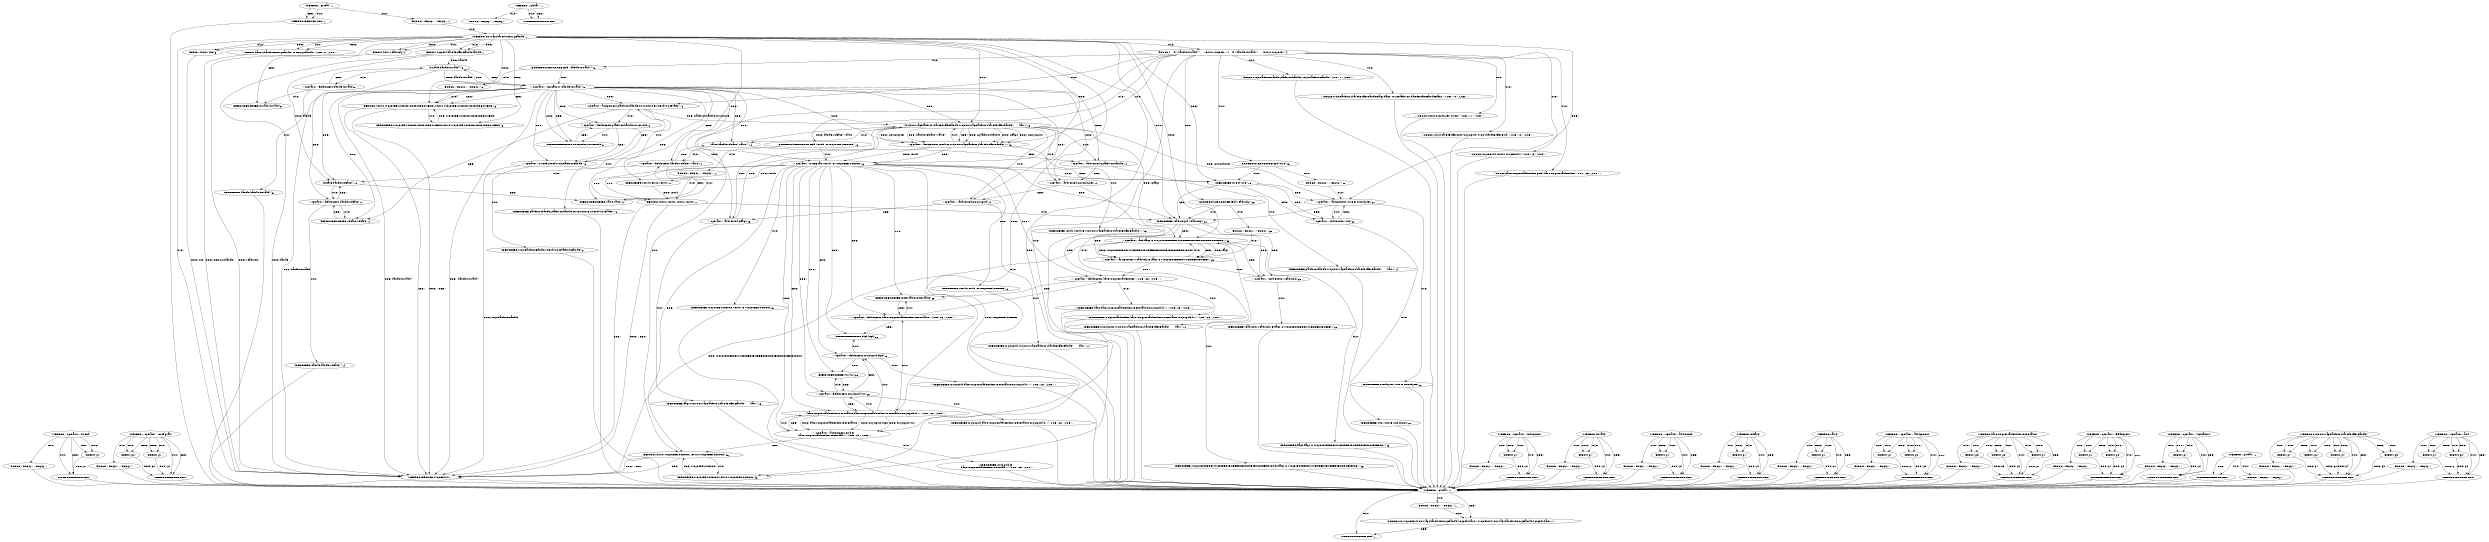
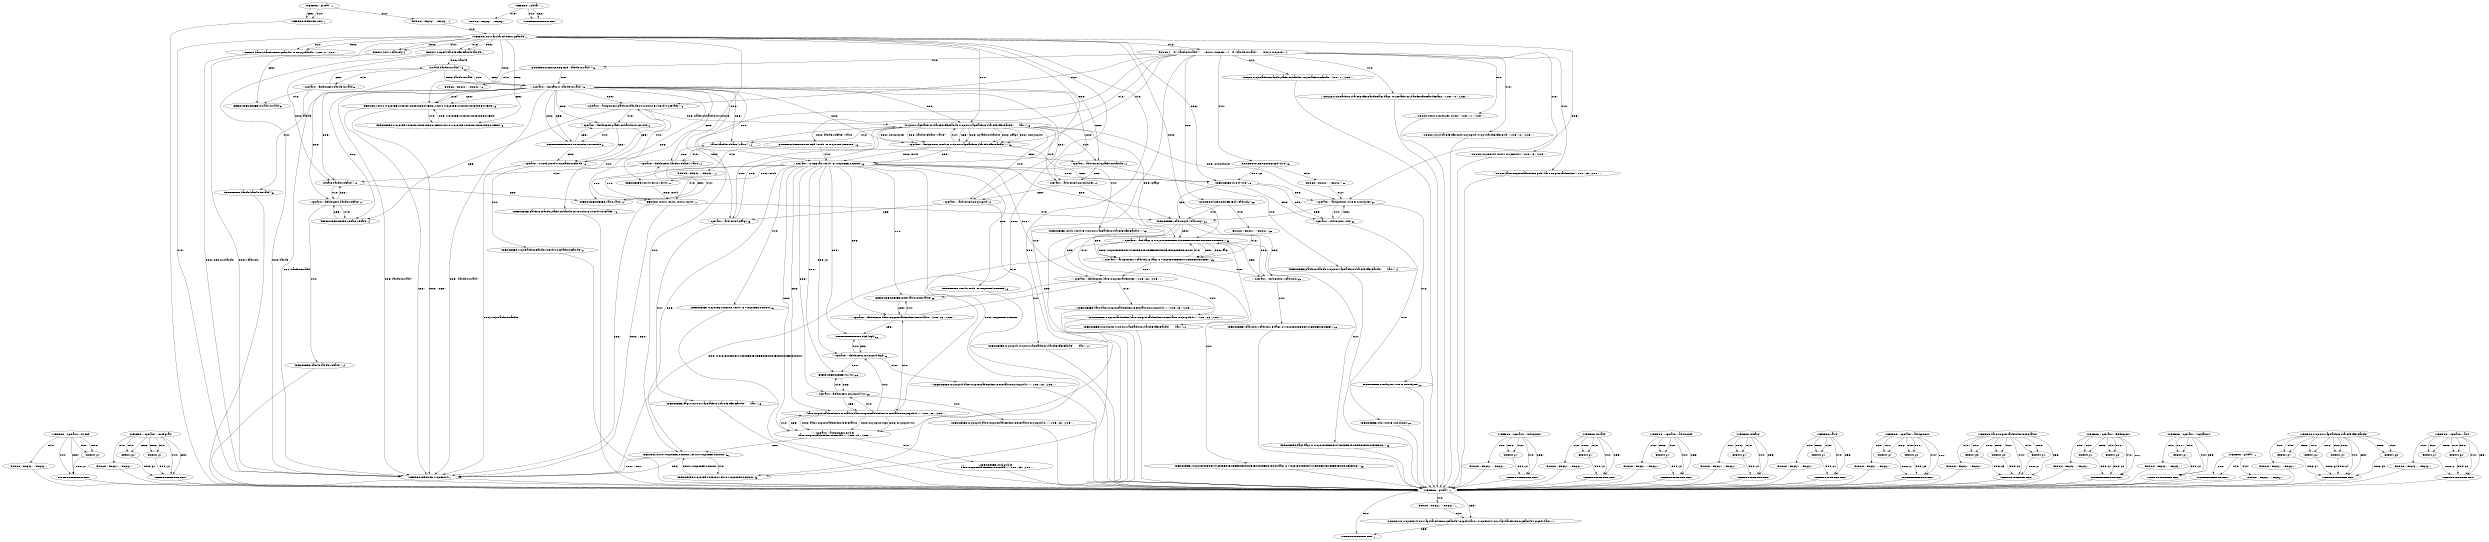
(1115, 45) -> none
(202, 52) -> none
(536, 125) -> (565, 154)
(1257, 173) -> (1257, 173)
(823, 260) -> (823, 260)
(867, 379) -> (860, 345)
(700, 466) -> (700, 466)
